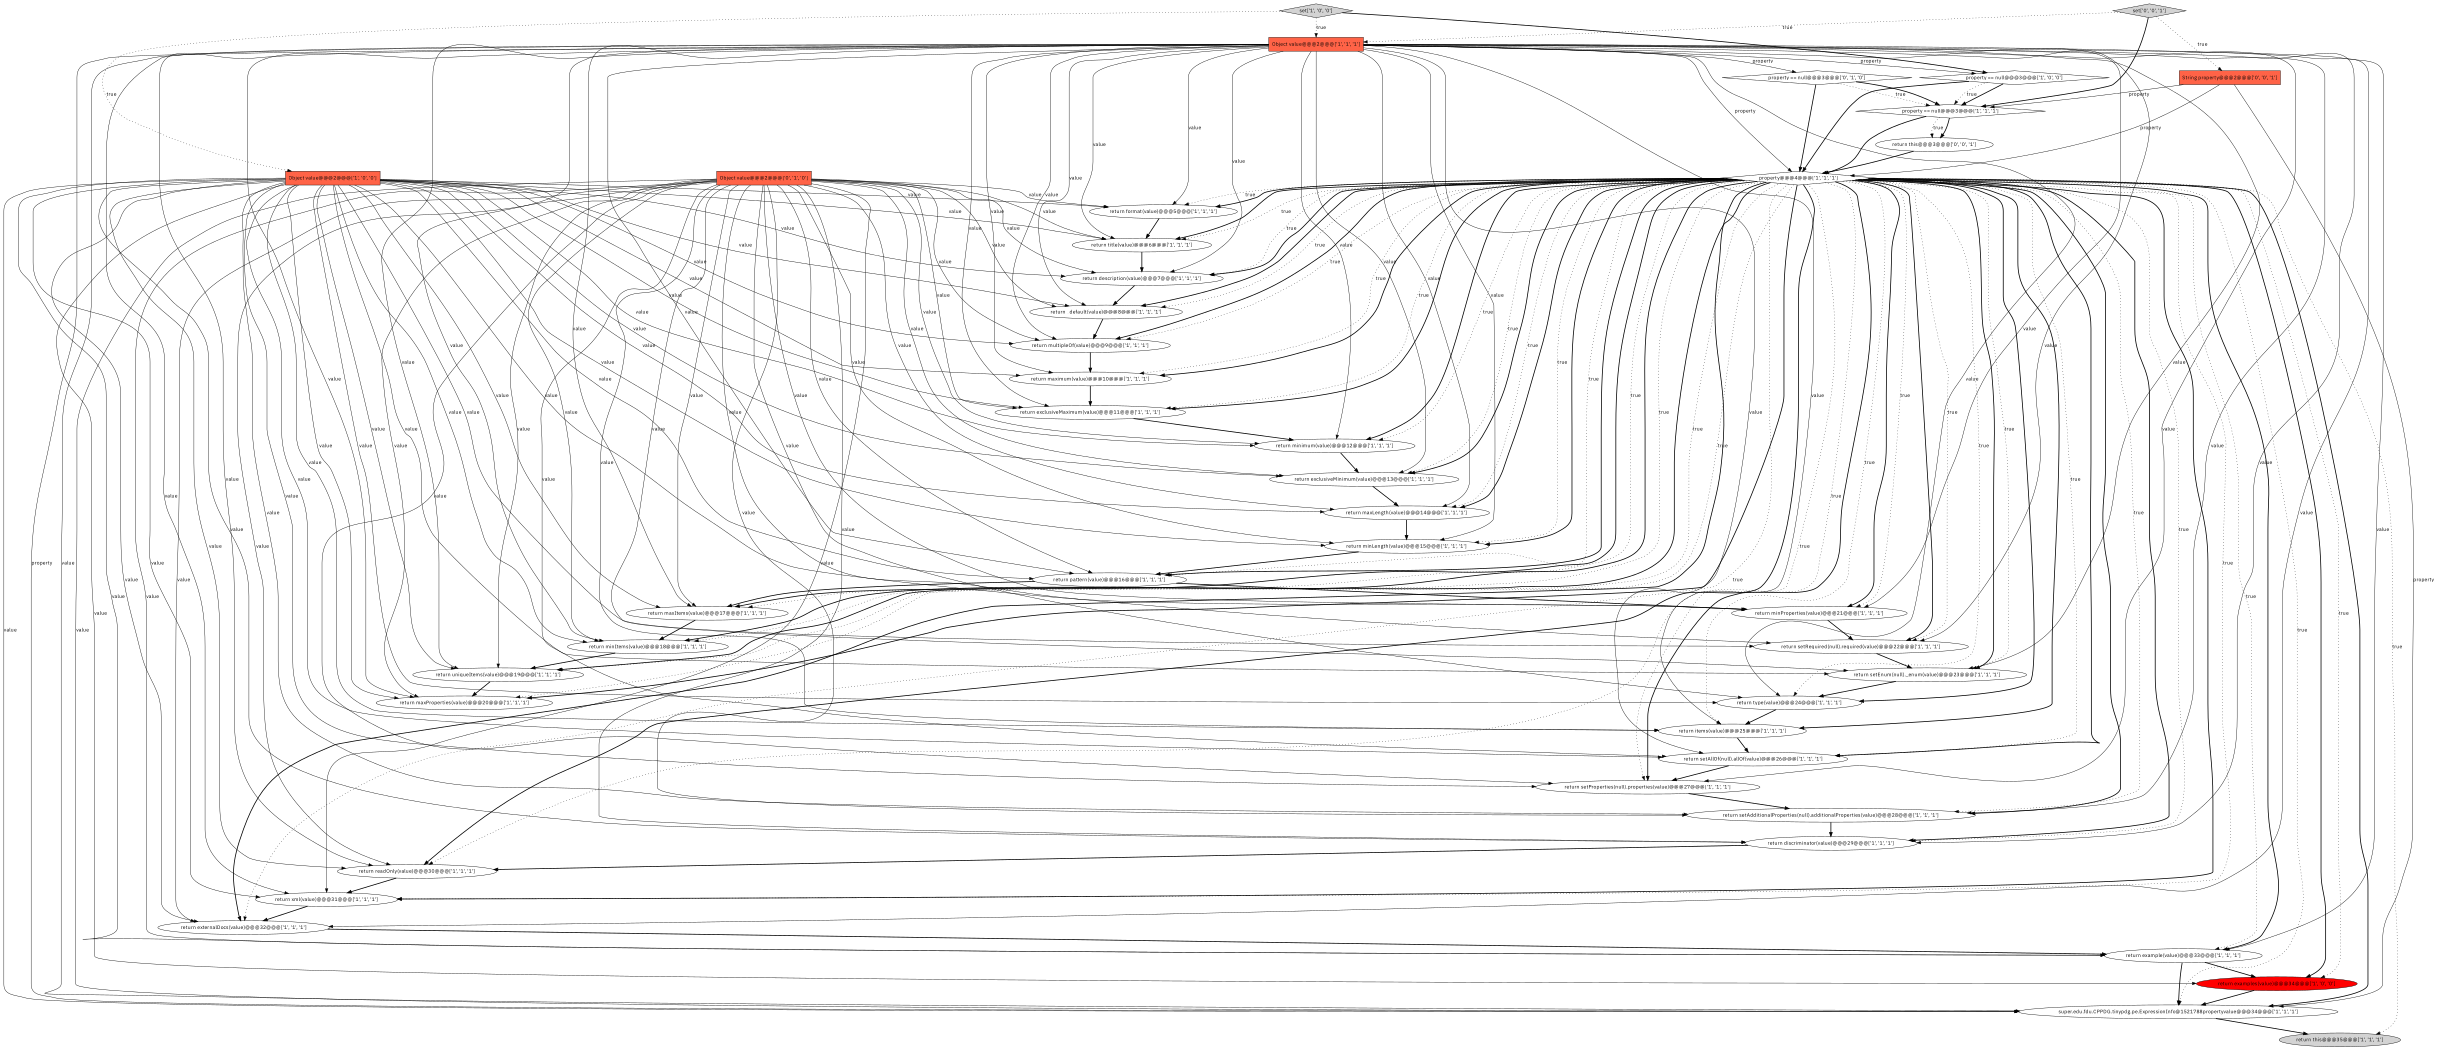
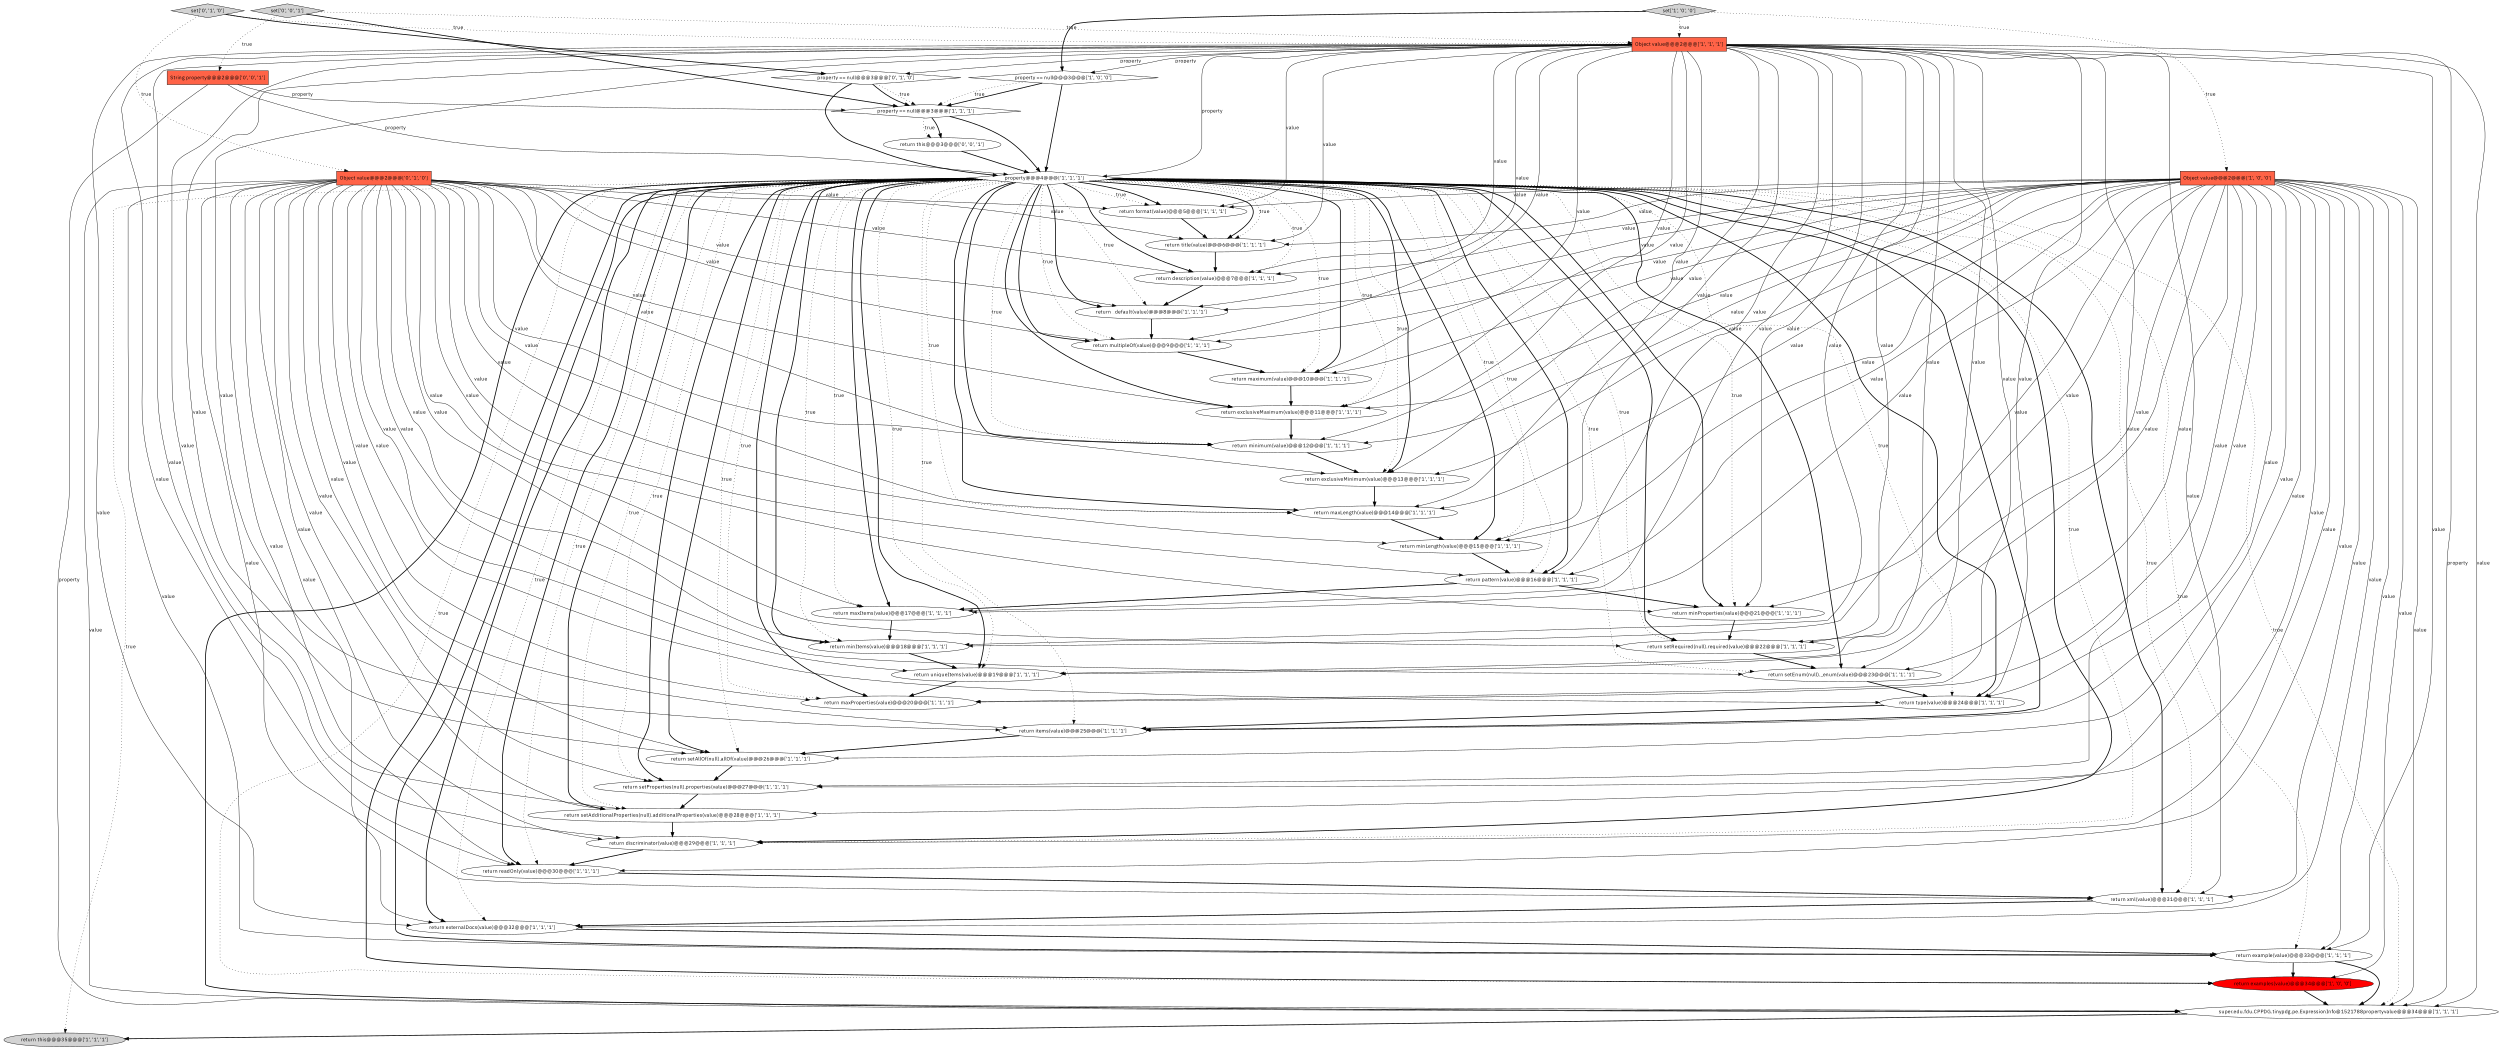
none -> (208, 11)
